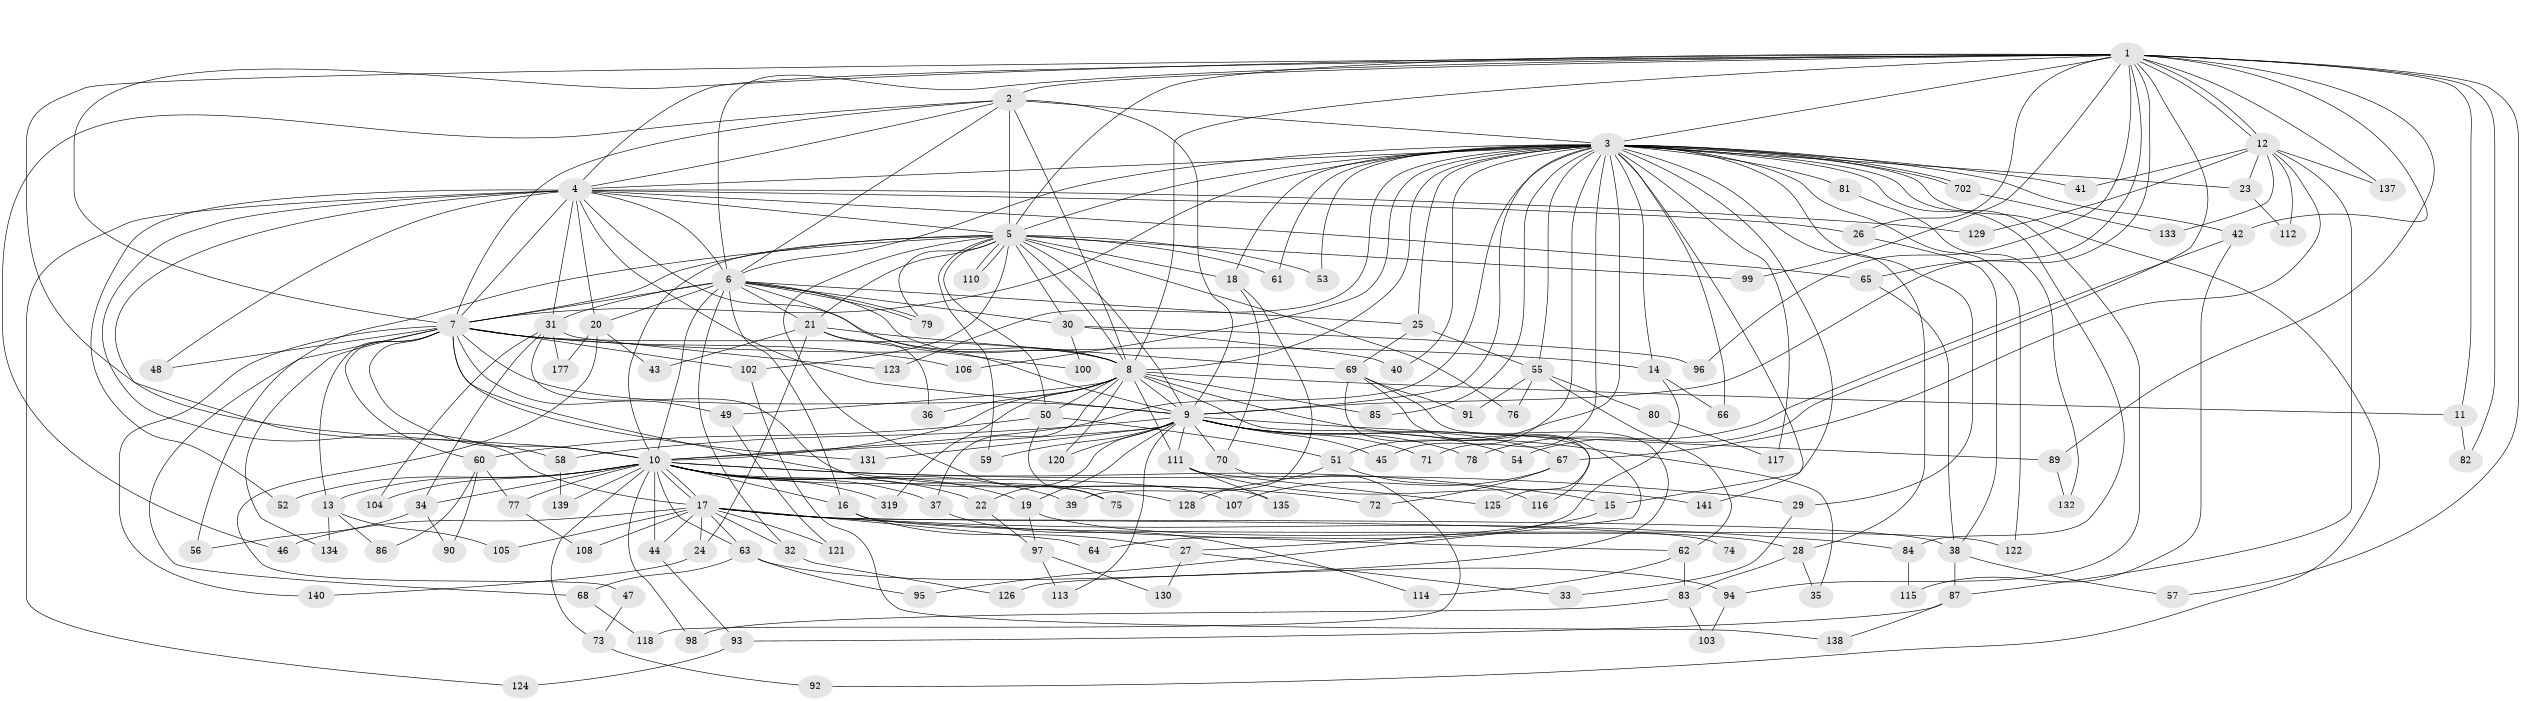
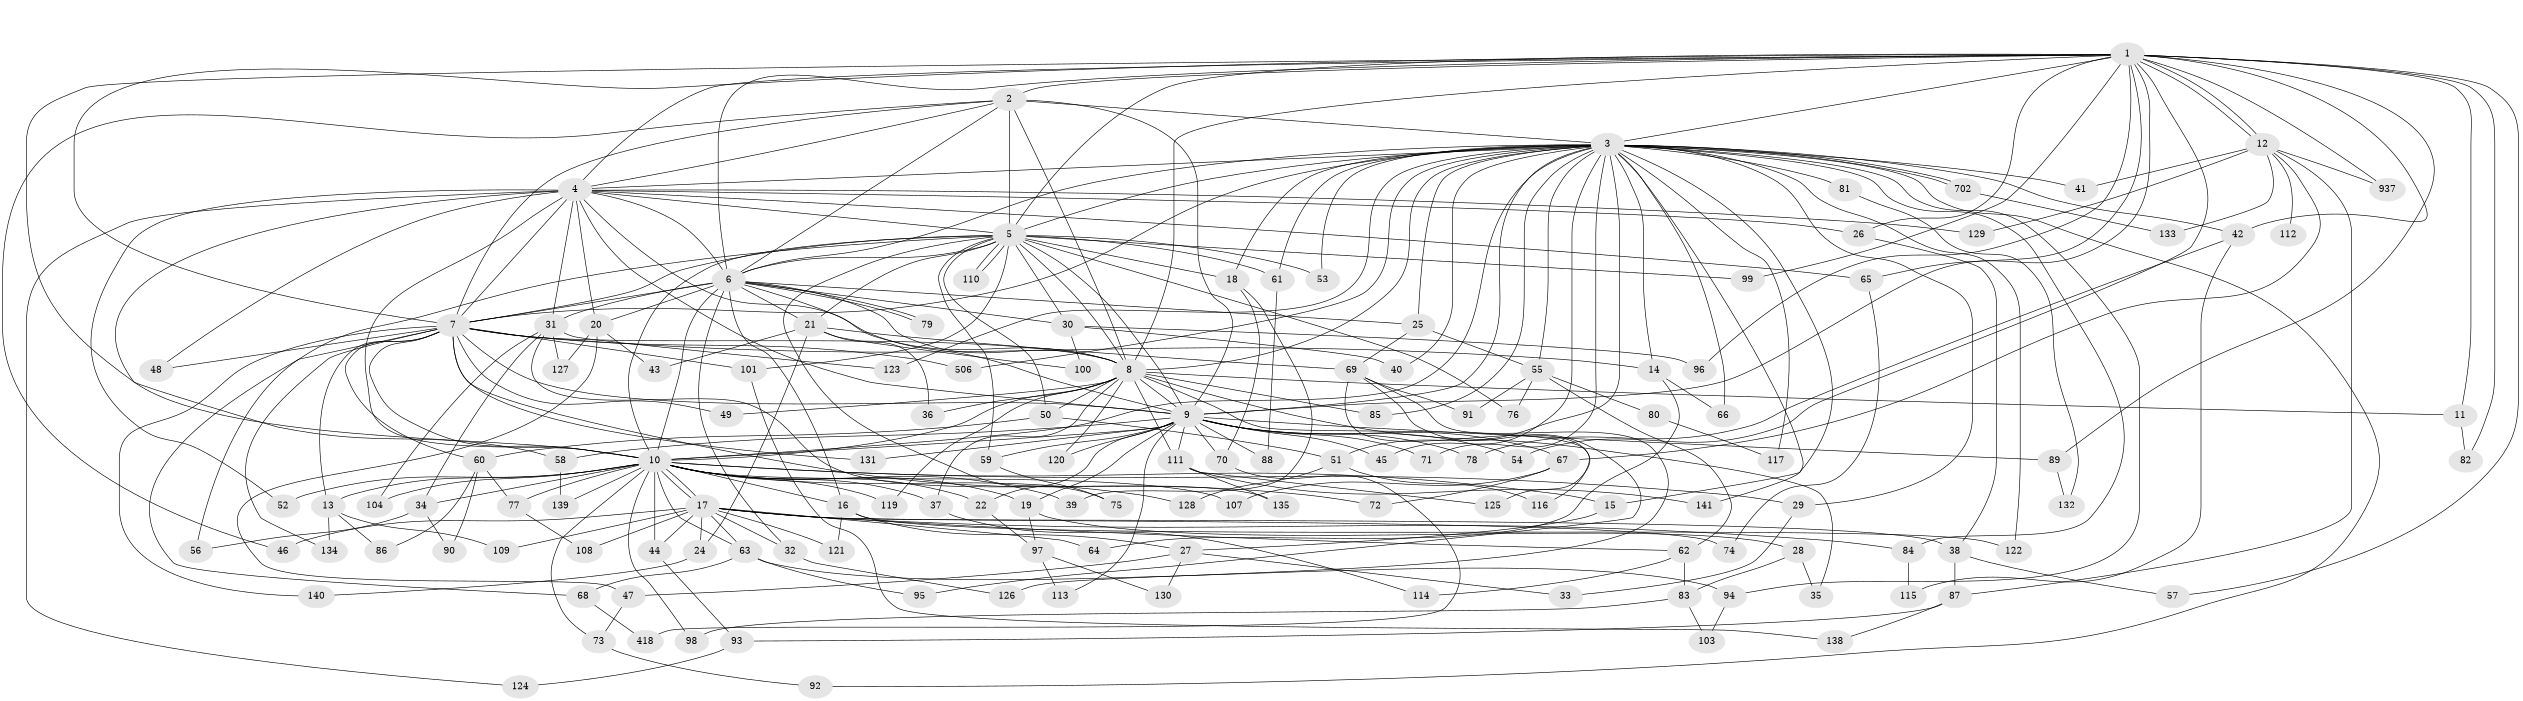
(2246, 190) -> none
(2387, 190) -> (2387, 190)
(921, 254) -> (869, 258)
(1908, 290) -> none
(561, 371) -> (561, 371)
(749, 371) -> (749, 371)
(964, 371) -> (964, 371)
(129, 393) -> (369, 391)
(1949, 399) -> (1864, 443)
none -> (1267, 461)
(1032, 471) -> (1052, 483)
(773, 485) -> (841, 525)
(890, 506) -> (890, 506)
(502, 551) -> (502, 551)
none -> (895, 582)
(645, 642) -> (645, 642)
